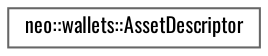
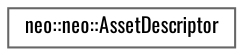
(134, 28) -> (122, 28)
